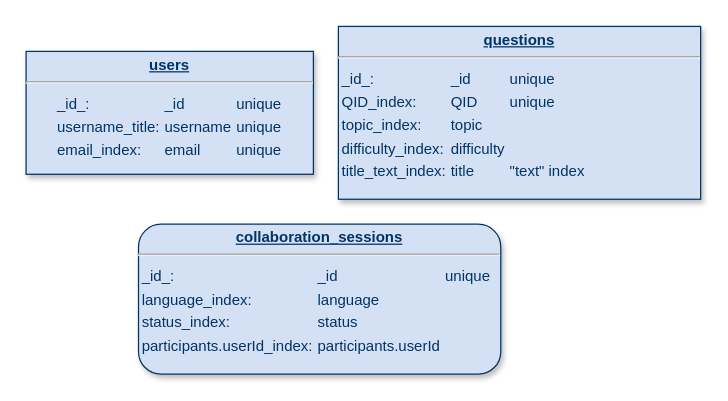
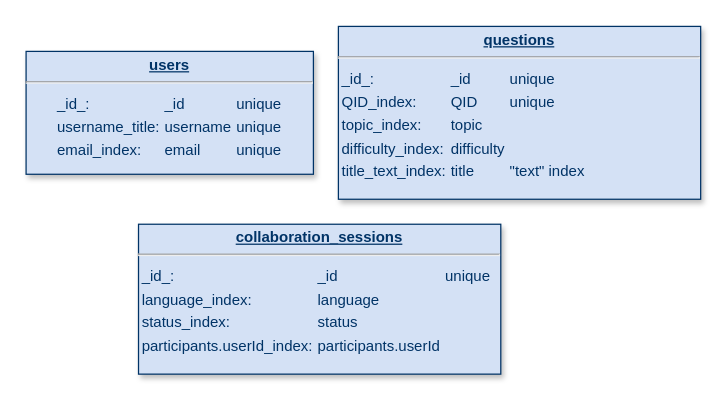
(319, 299) -> (319, 299)
